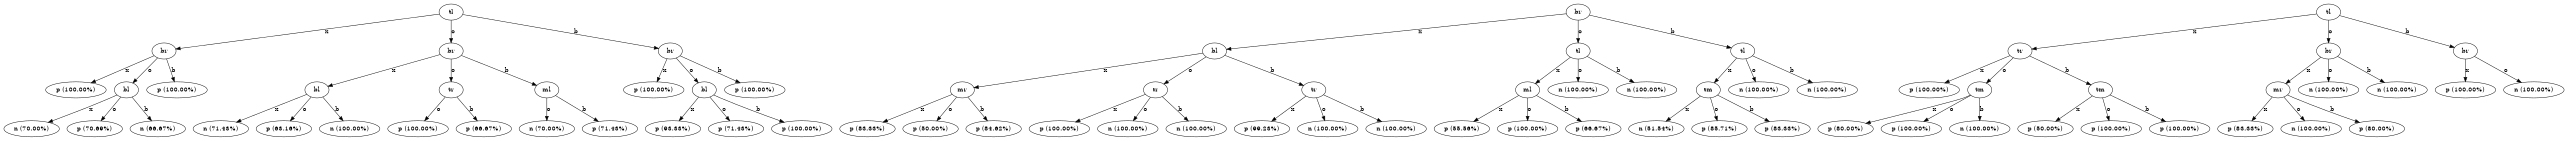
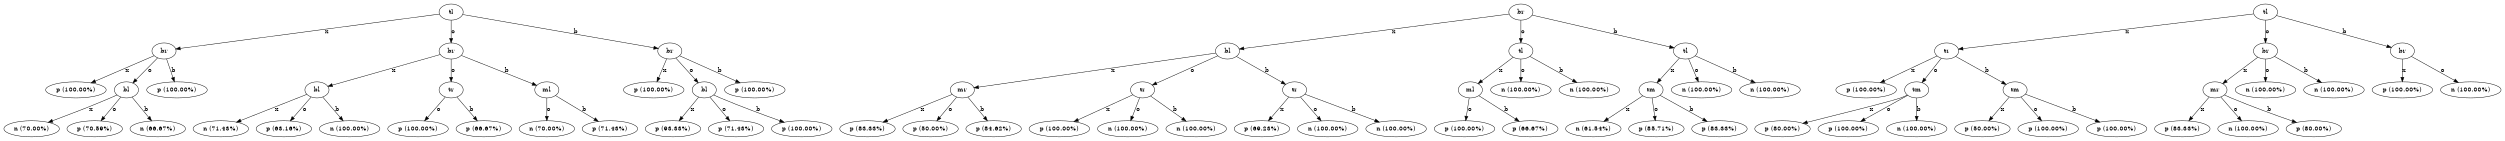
(95, 129) -> (95, 129)
(1262, 129) -> (1262, 129)
(1462, 129) -> none
(1656, 129) -> (1593, 129)
